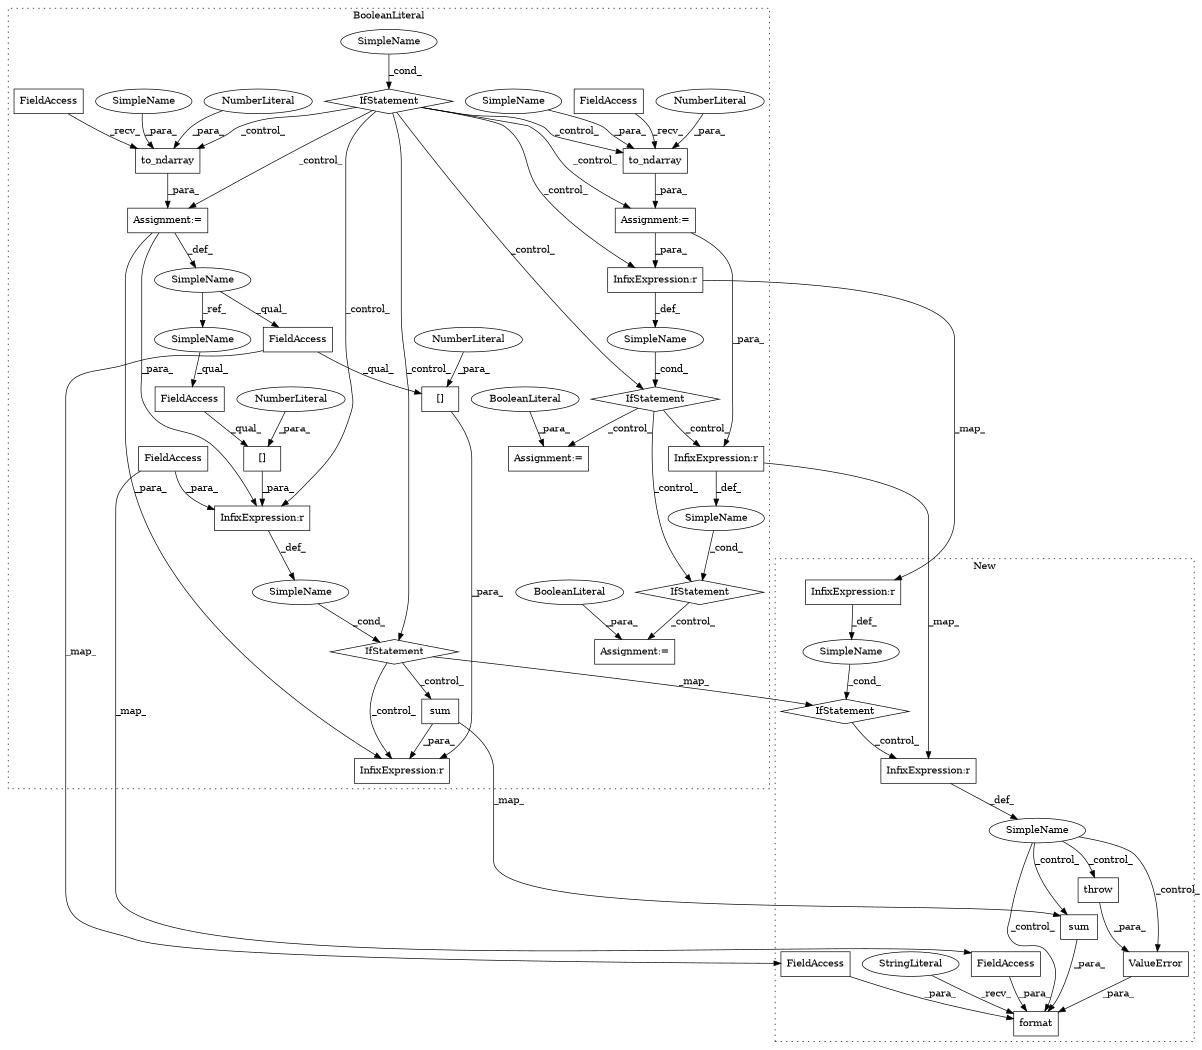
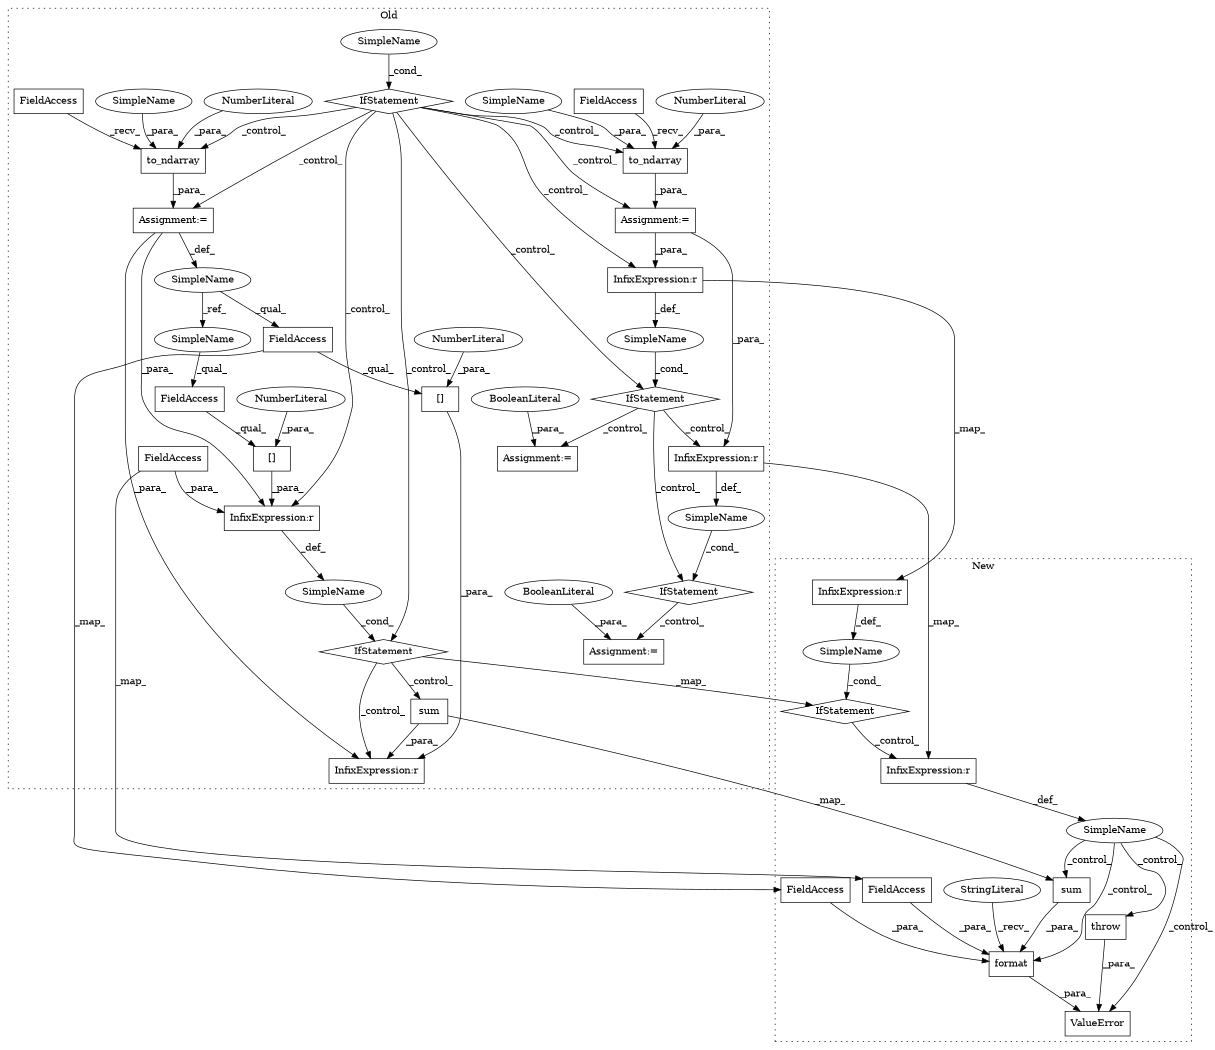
(389, 16) -> (389, 16)
(1098, 993) -> (1052, 992)
